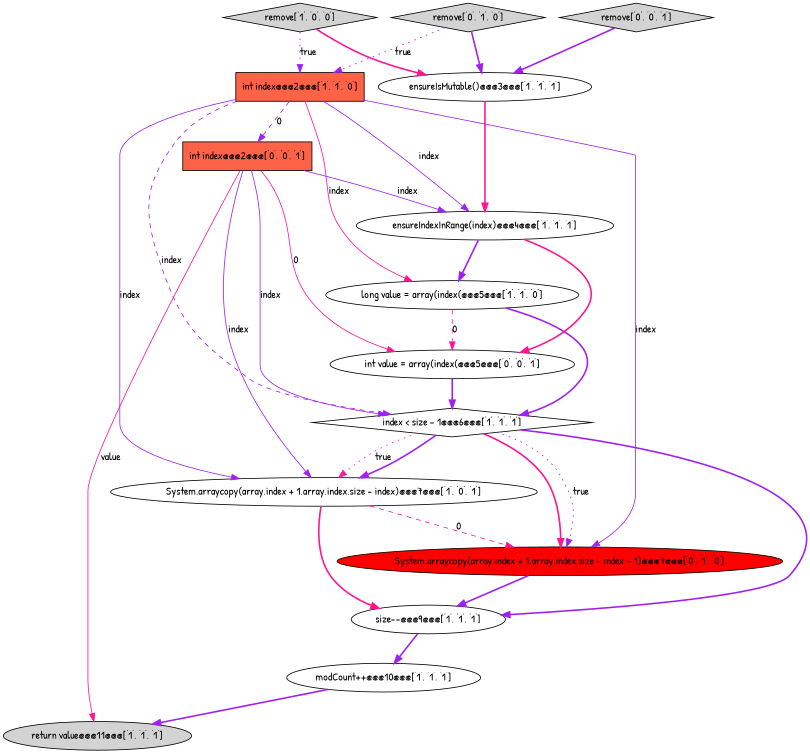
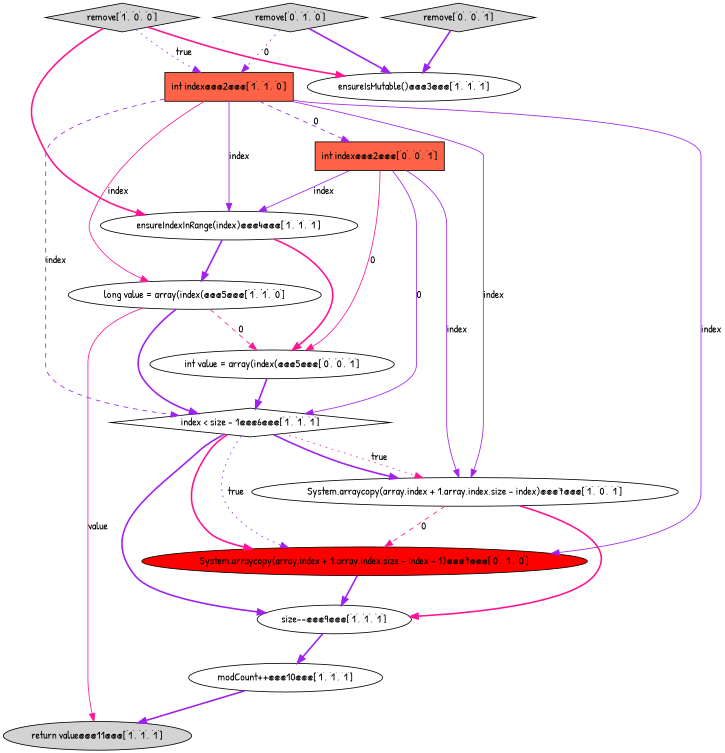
(403, 52) -> (267, 52)
(485, 152) -> (36, 131)
(270, 295) -> (419, 295)
(110, 429) -> (88, 497)
